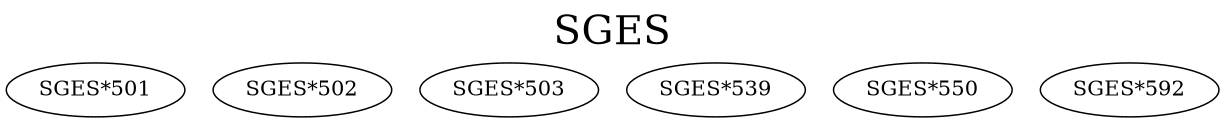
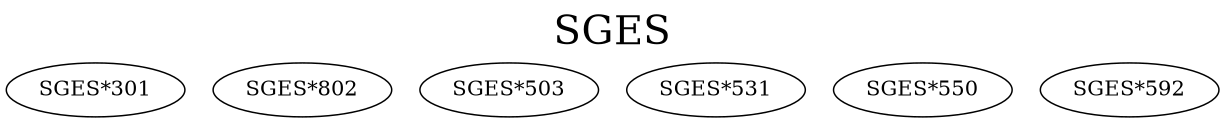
(96, 90) -> (96, 90)
(302, 90) -> (302, 90)
(716, 90) -> (716, 90)
